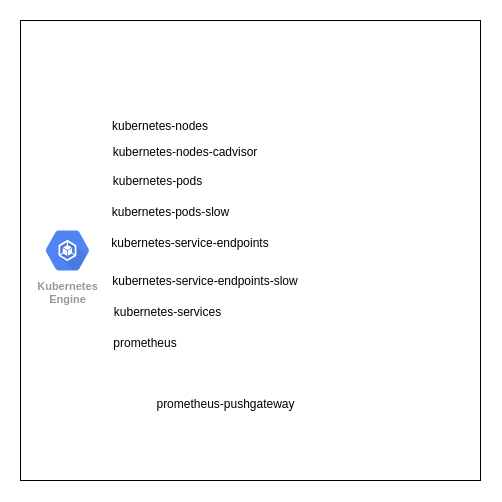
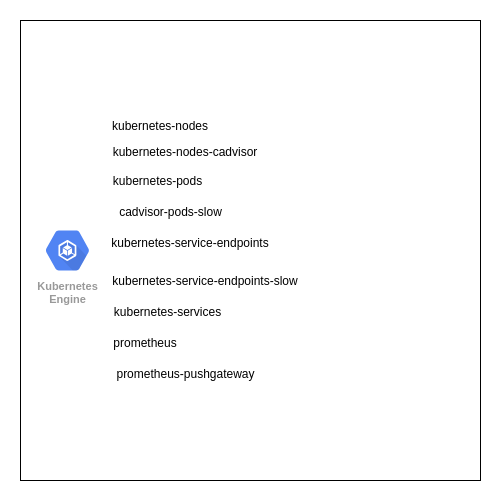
(171, 213) -> (171, 213)
(226, 404) -> (186, 374)
